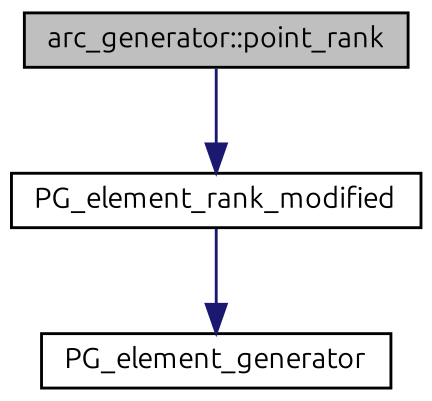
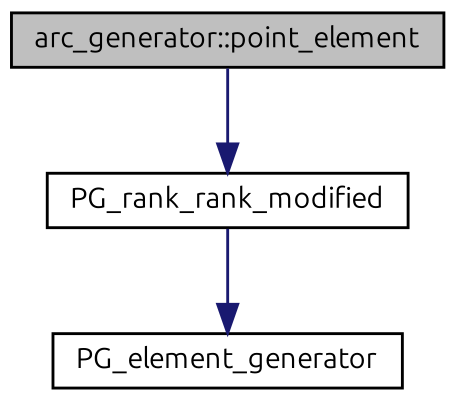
(216, 40) -> (228, 40)
(216, 200) -> (228, 200)
